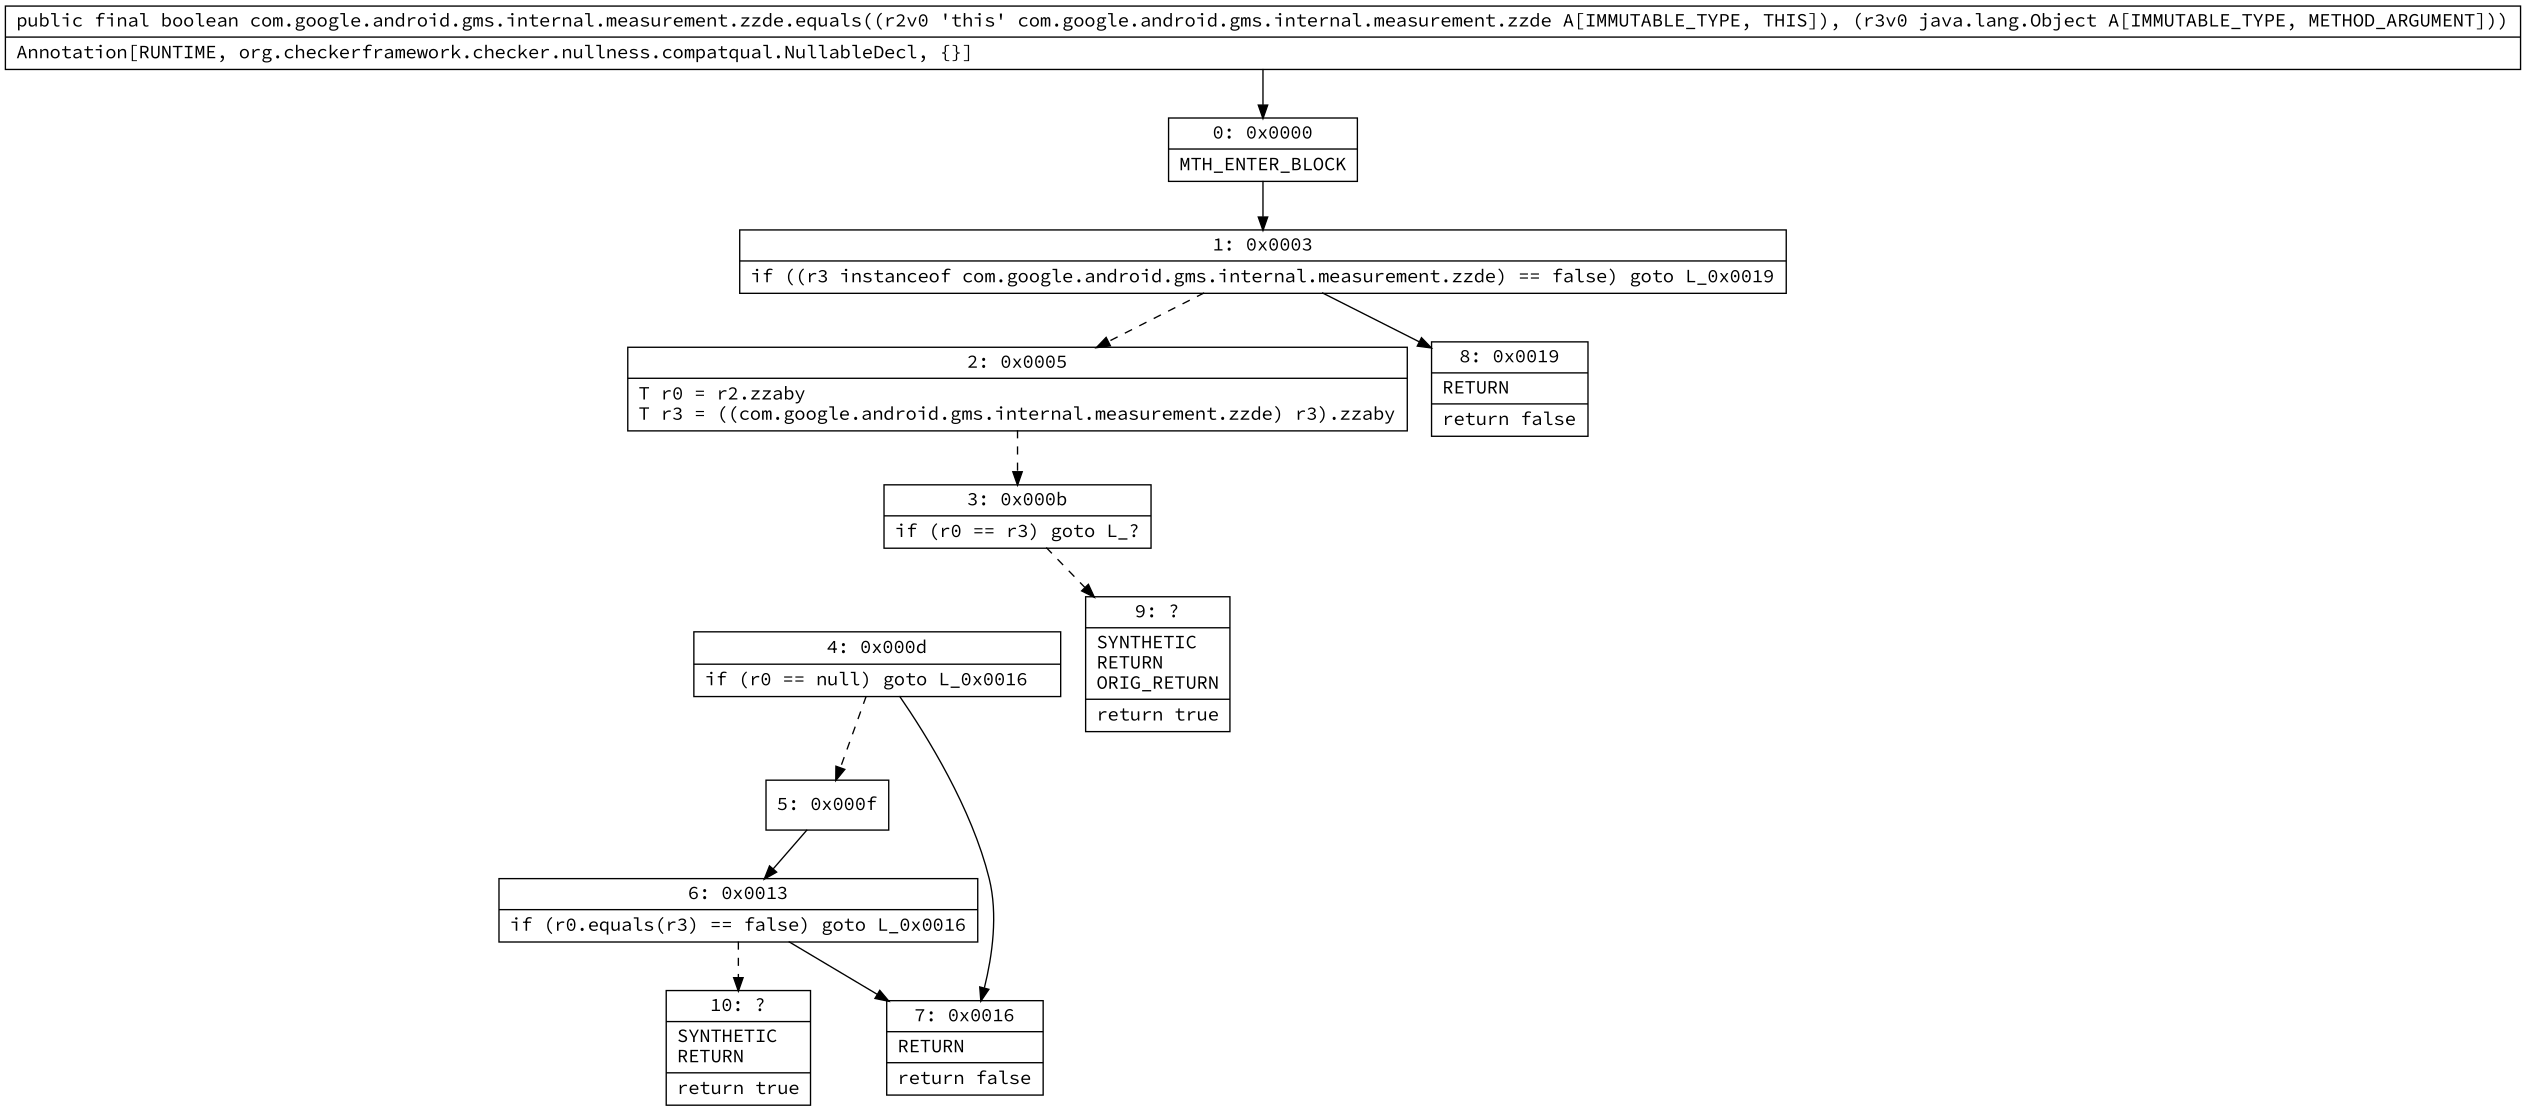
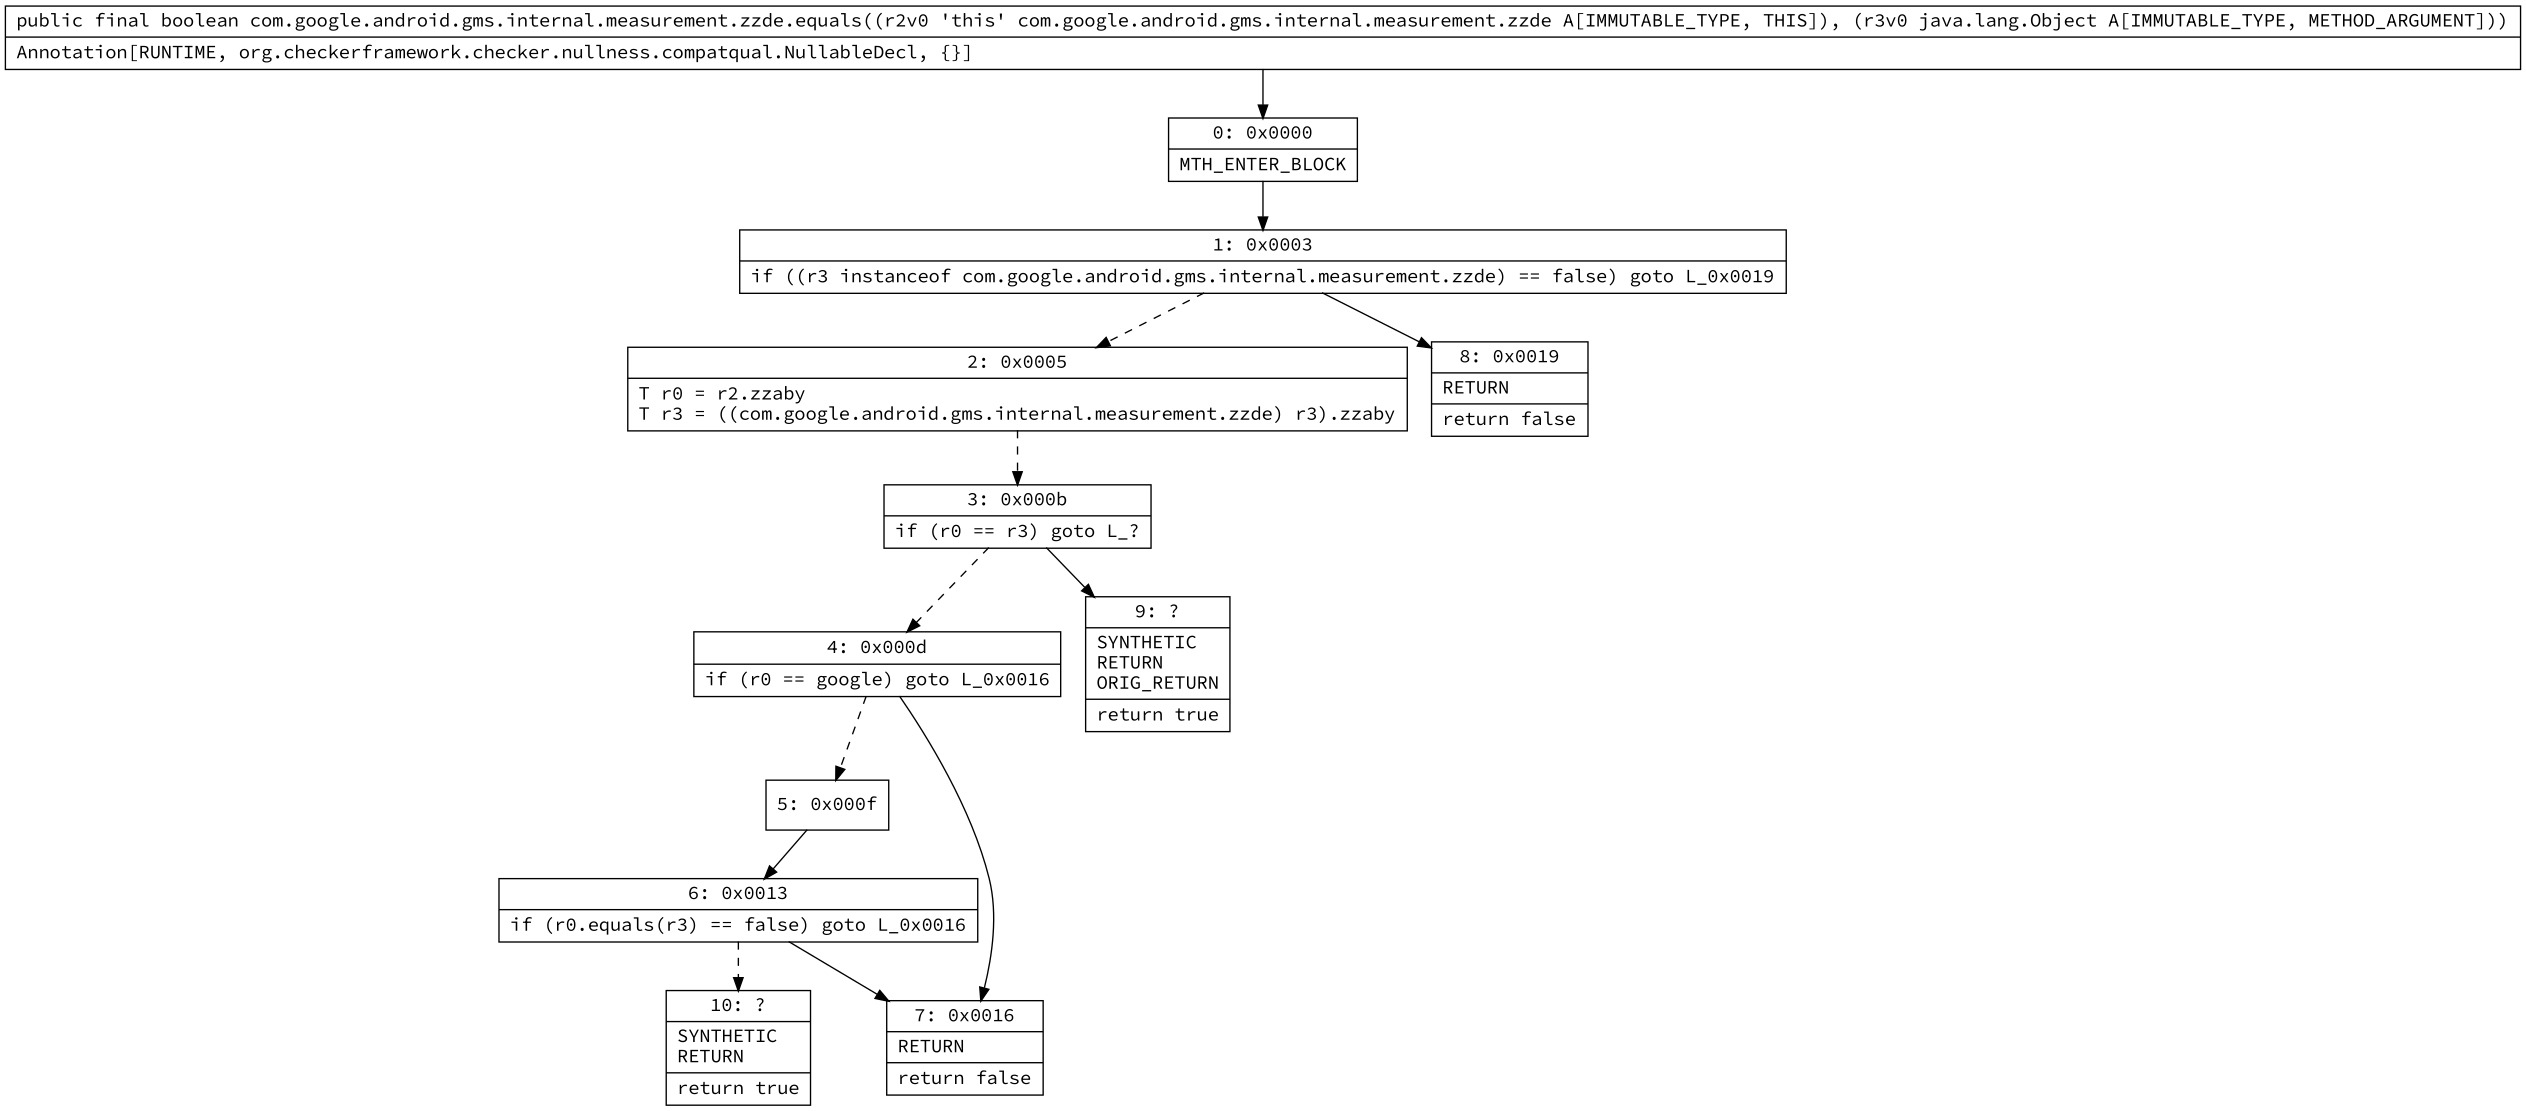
(1066, 568) -> (1066, 568)
none -> (953, 585)
(866, 680) -> (877, 680)
